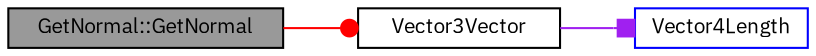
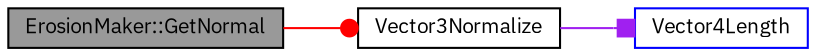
(146, 28) -> (146, 28)
(459, 28) -> (459, 28)
